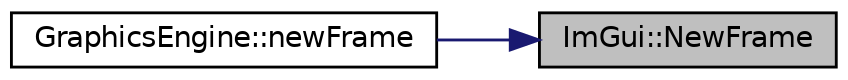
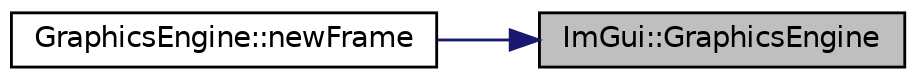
(688, 40) -> (722, 40)
